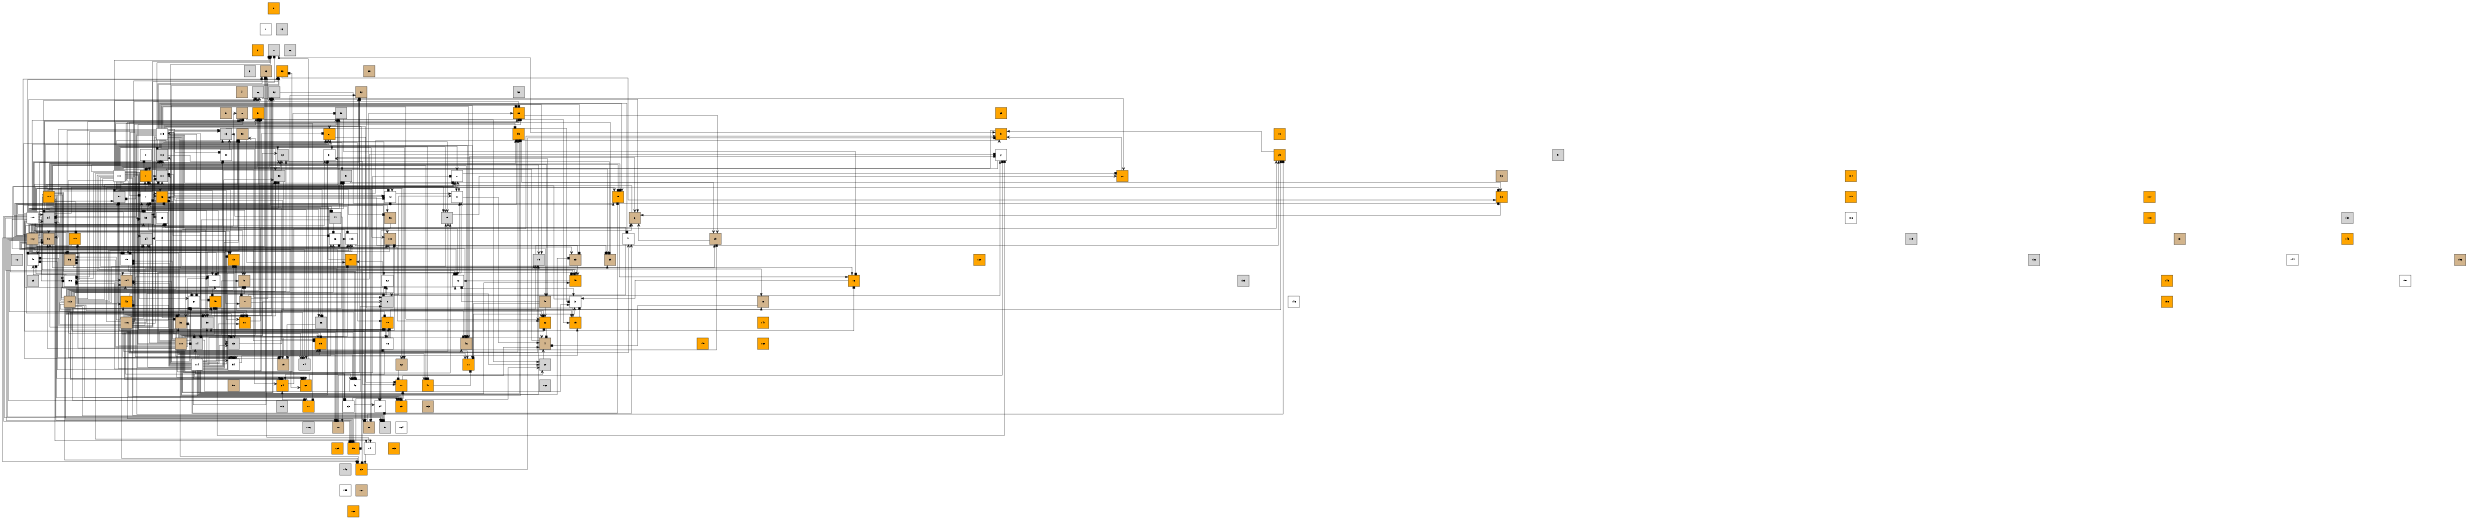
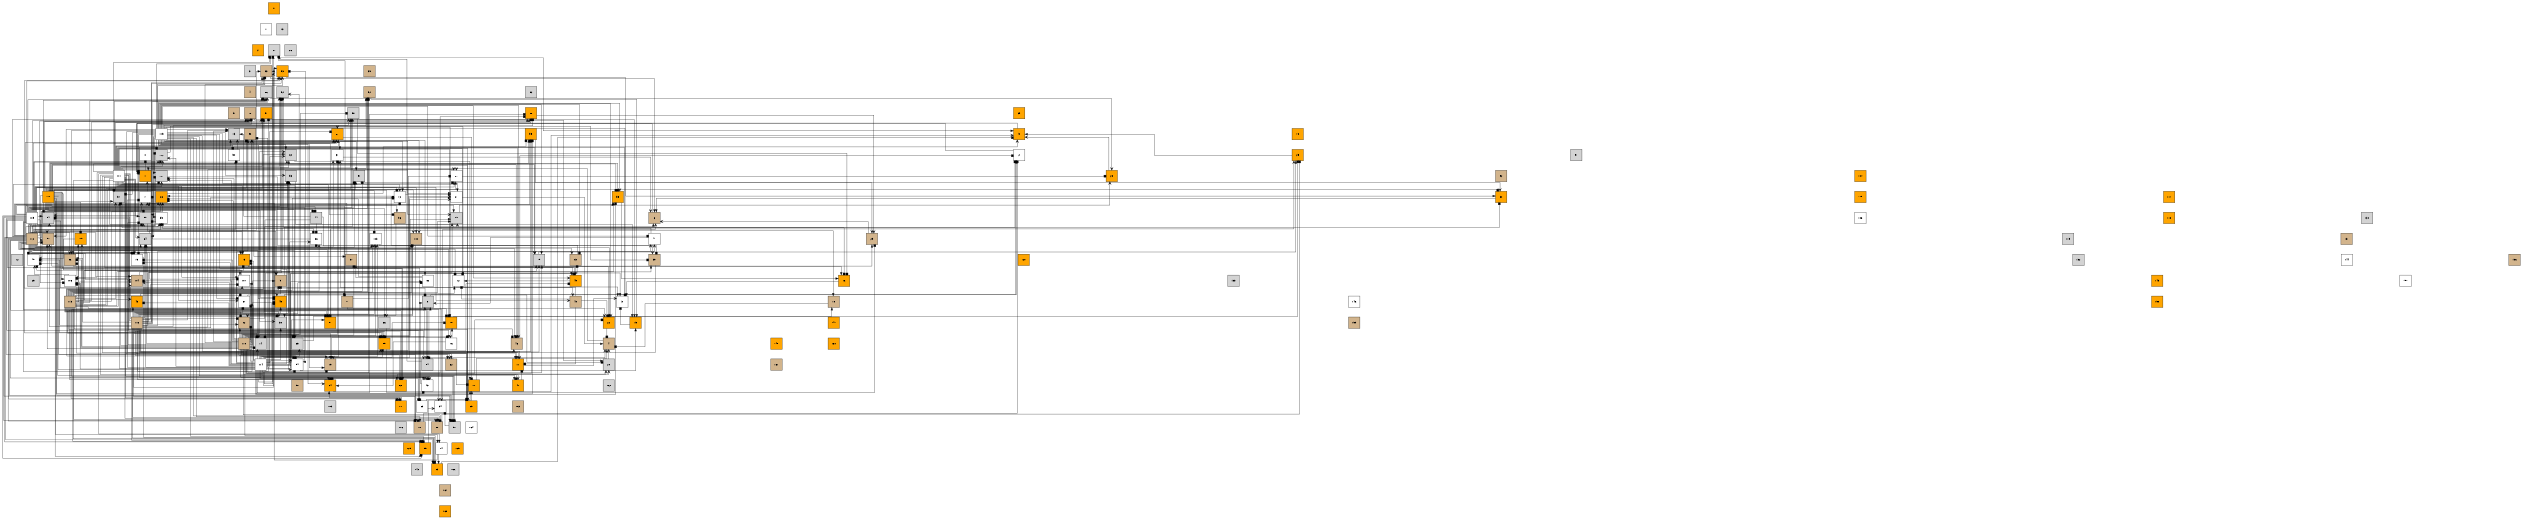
none -> (90, 112)
(426, 179) -> (196, 375)
(156, 209) -> (155, 222)
(322, 214) -> (178, 332)
(200, 215) -> (259, 188)
(2347, 239) -> none
(232, 250) -> (258, 269)
(351, 260) -> (351, 260)
(489, 298) -> (527, 331)
(137, 321) -> (128, 361)
none -> (1354, 323)
(305, 329) -> none
(277, 351) -> (272, 353)
none -> (776, 365)
none -> (453, 469)
(345, 490) -> none
